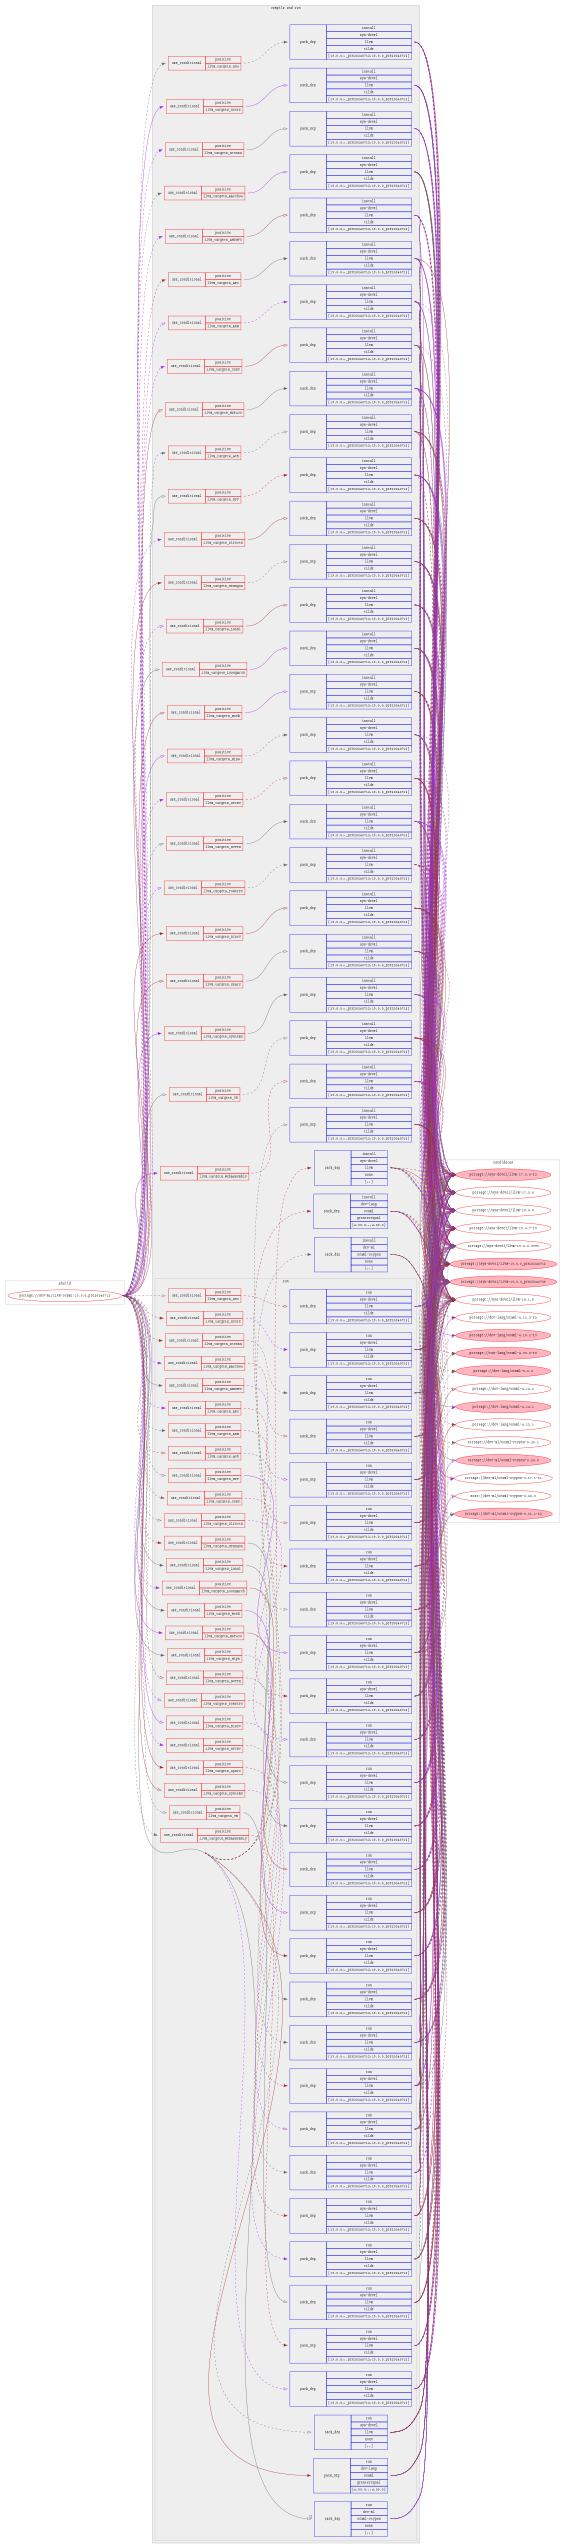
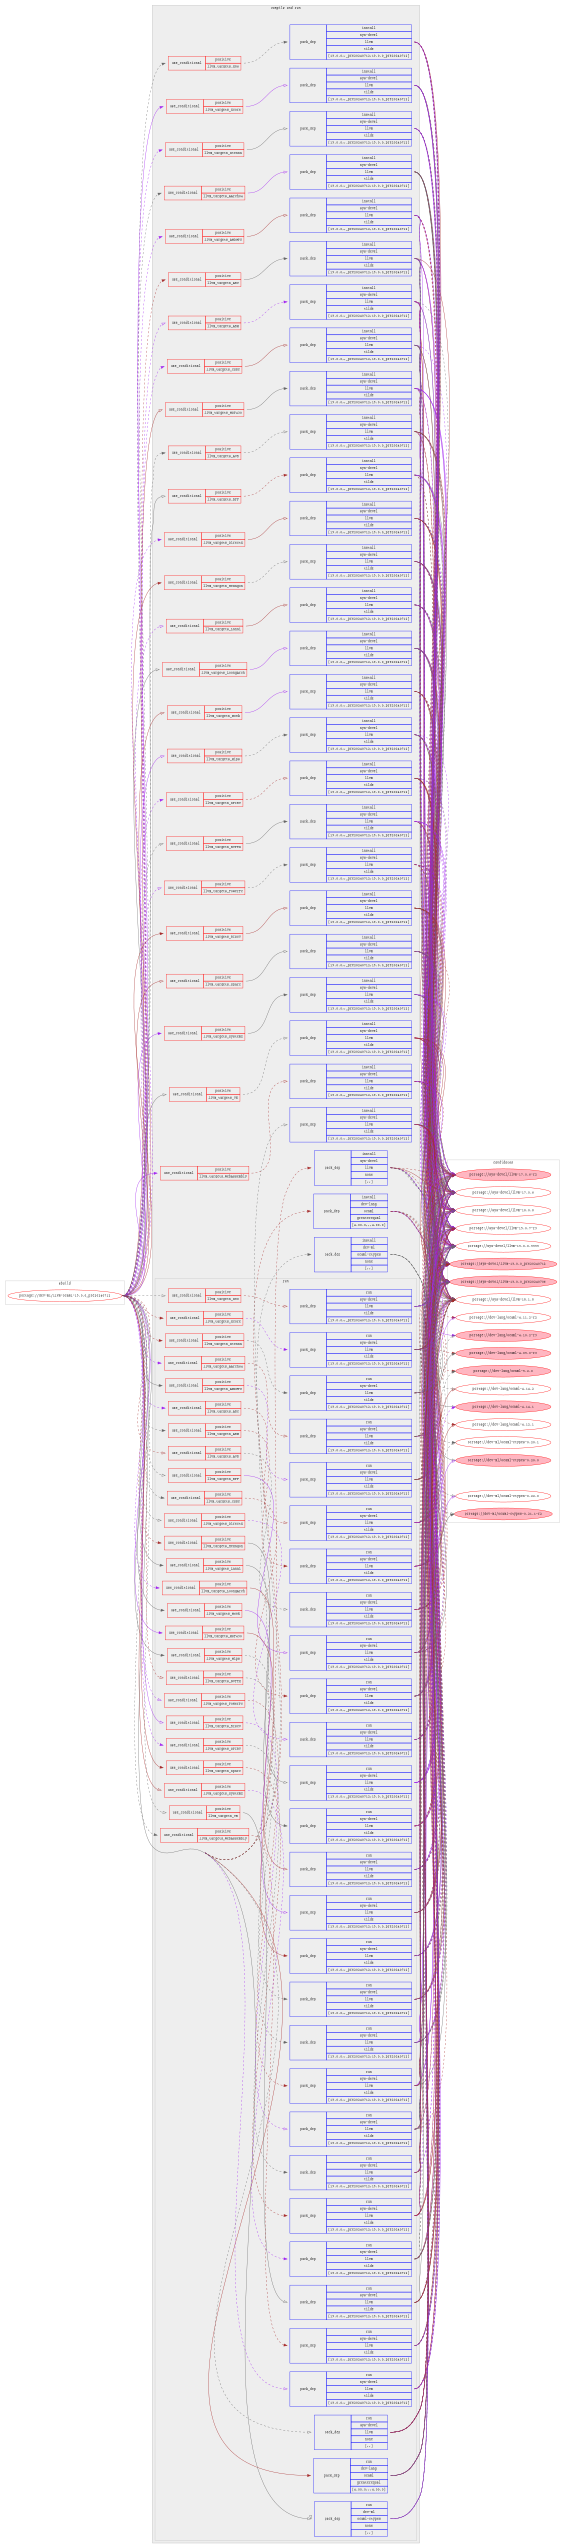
(503, 1353) -> (503, 1353)
(503, 1478) -> none
(503, 1496) -> (503, 1496)
